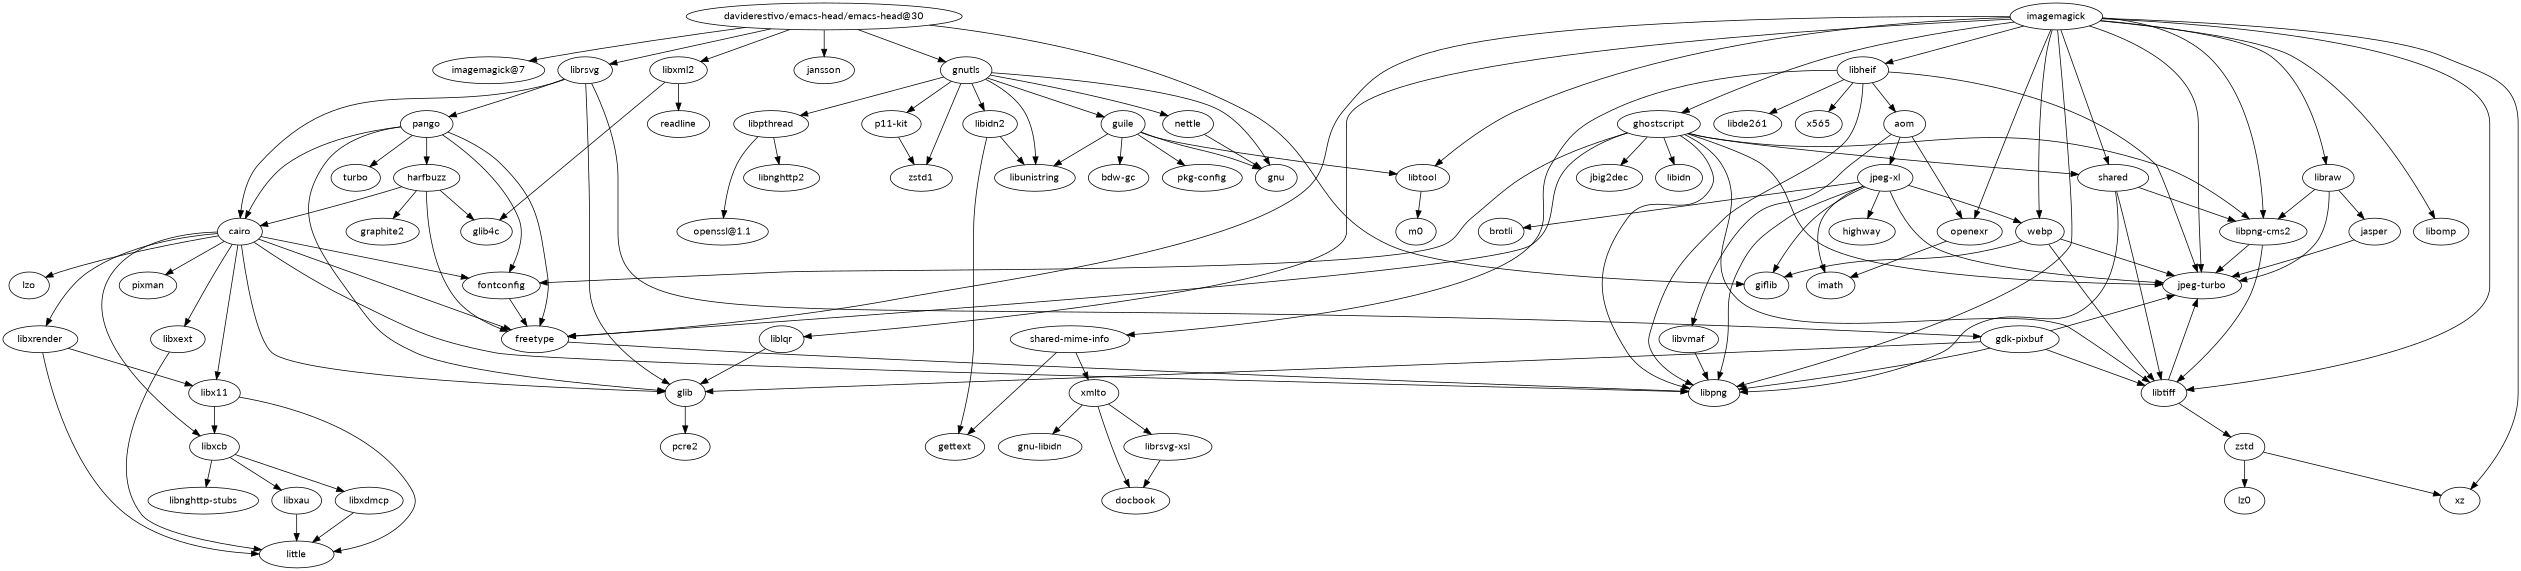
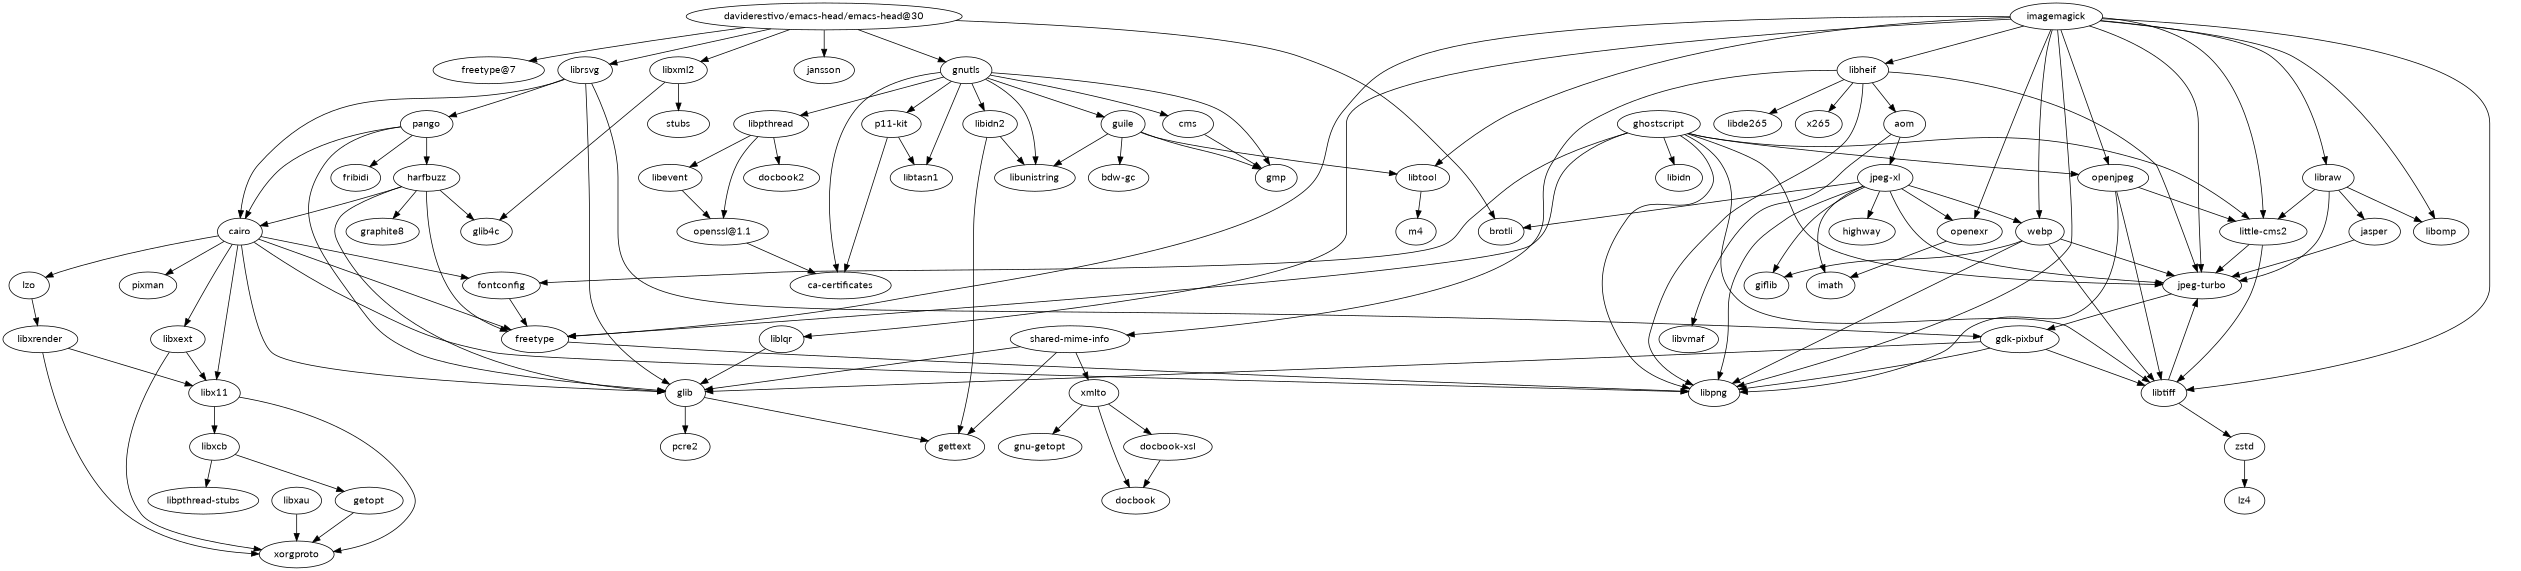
(1848, 52) -> none
(489, 70) -> (489, 70)
(679, 124) -> (679, 124)
(1188, 124) -> (1188, 124)
(1748, 124) -> (1748, 124)
(1819, 124) -> (1819, 124)
(1935, 174) -> (1924, 202)
(356, 178) -> (356, 178)
none -> (670, 178)
(782, 178) -> (782, 178)
(921, 178) -> (921, 178)
(1202, 178) -> none
(1276, 178) -> (1276, 178)
(1610, 178) -> none
(2113, 178) -> (2113, 178)
(1323, 188) -> (1254, 46)
(502, 190) -> none
none -> (2381, 203)
(532, 206) -> none
(383, 232) -> (383, 232)
(1416, 232) -> (1416, 232)
(2263, 232) -> (2263, 232)
(95, 268) -> (34, 309)
none -> (841, 285)
(103, 310) -> none
(2109, 314) -> (2113, 310)
none -> (425, 329)
none -> (194, 363)
(1700, 363) -> (1881, 310)
none -> (889, 365)
none -> (813, 419)
(1040, 447) -> (1040, 447)
(1168, 447) -> (1168, 447)
(252, 472) -> none
(203, 501) -> (203, 501)
(369, 501) -> (369, 501)
(2245, 501) -> (2245, 501)
(2460, 501) -> none
(297, 554) -> (297, 554)
